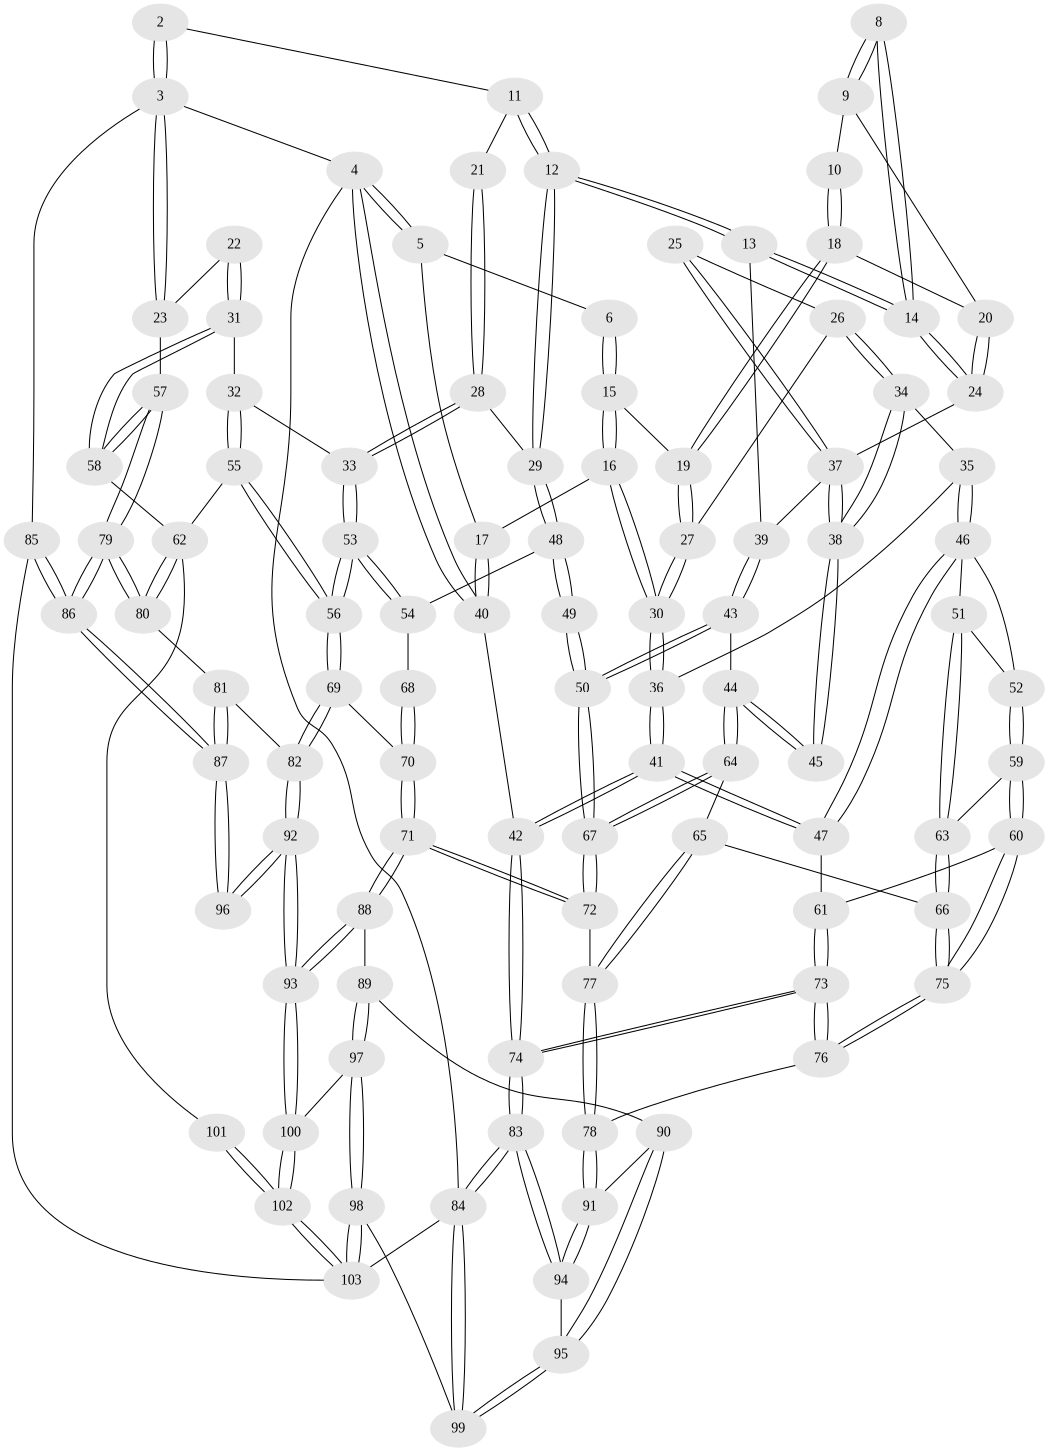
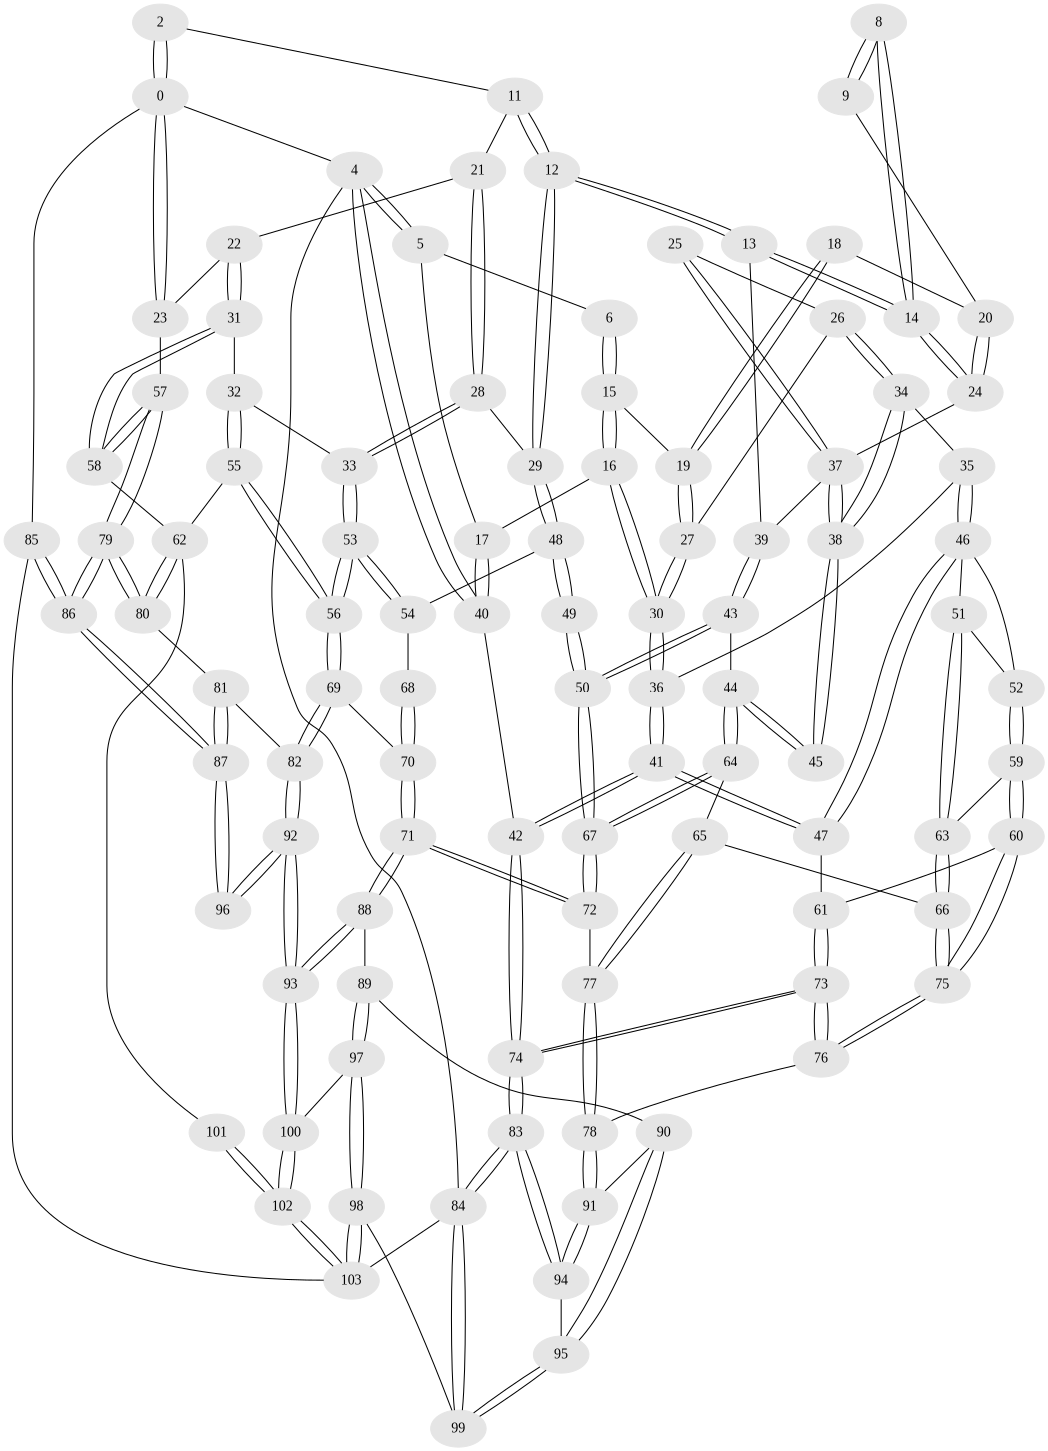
(160, 97) -> (160, 97)
(835, 171) -> none
none -> (346, 210)
